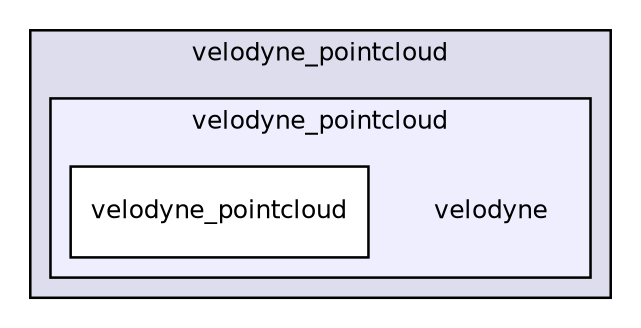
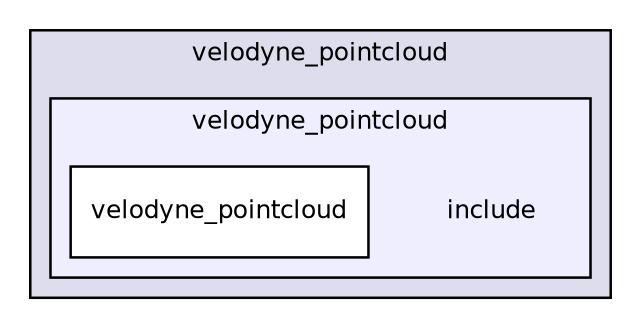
(492, 212) -> (492, 212)
